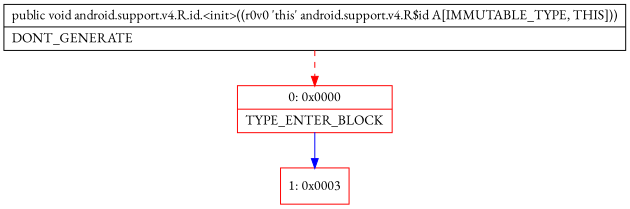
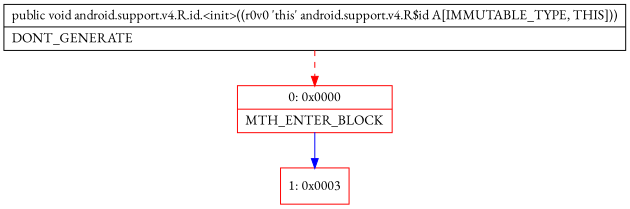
(315, 120) -> (315, 120)
